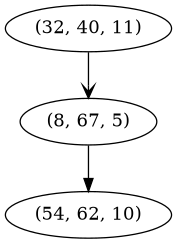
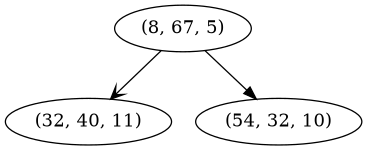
(88, 69) -> (141, 70)
(88, 215) -> (279, 122)
